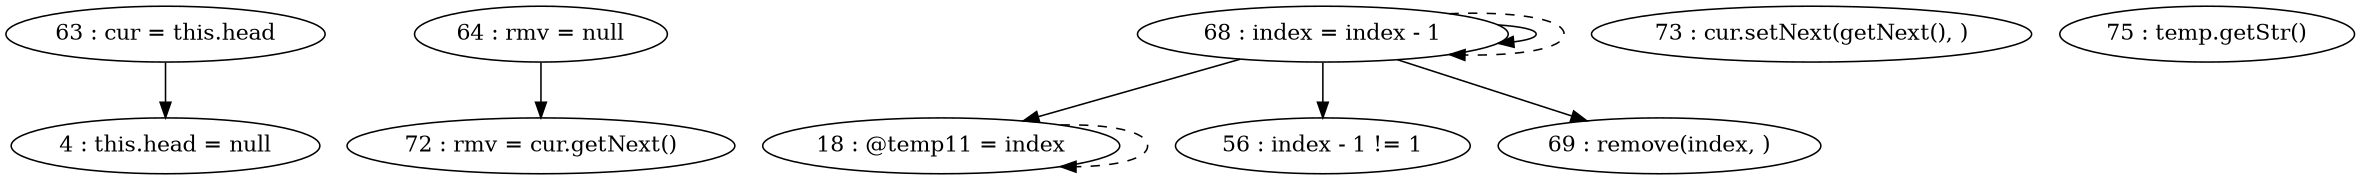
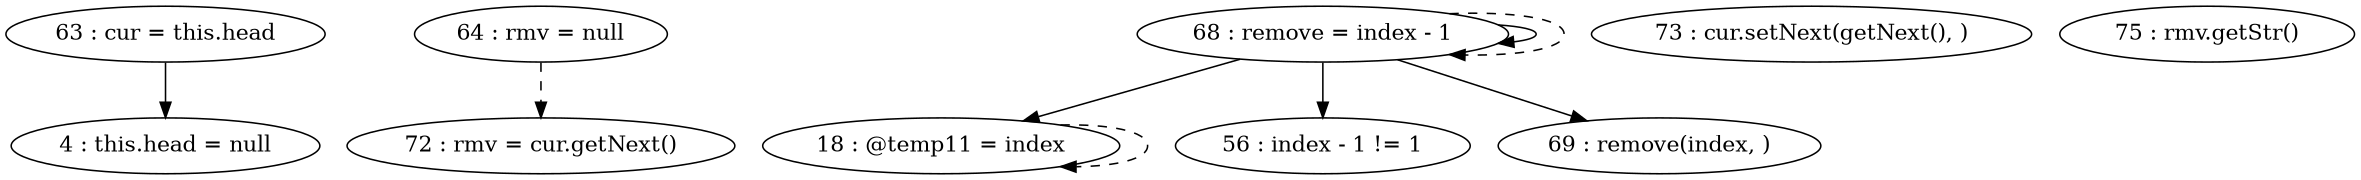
(1323, 34) -> (1323, 34)
(2207, 34) -> (2207, 34)
(541, 82) -> (541, 82)
